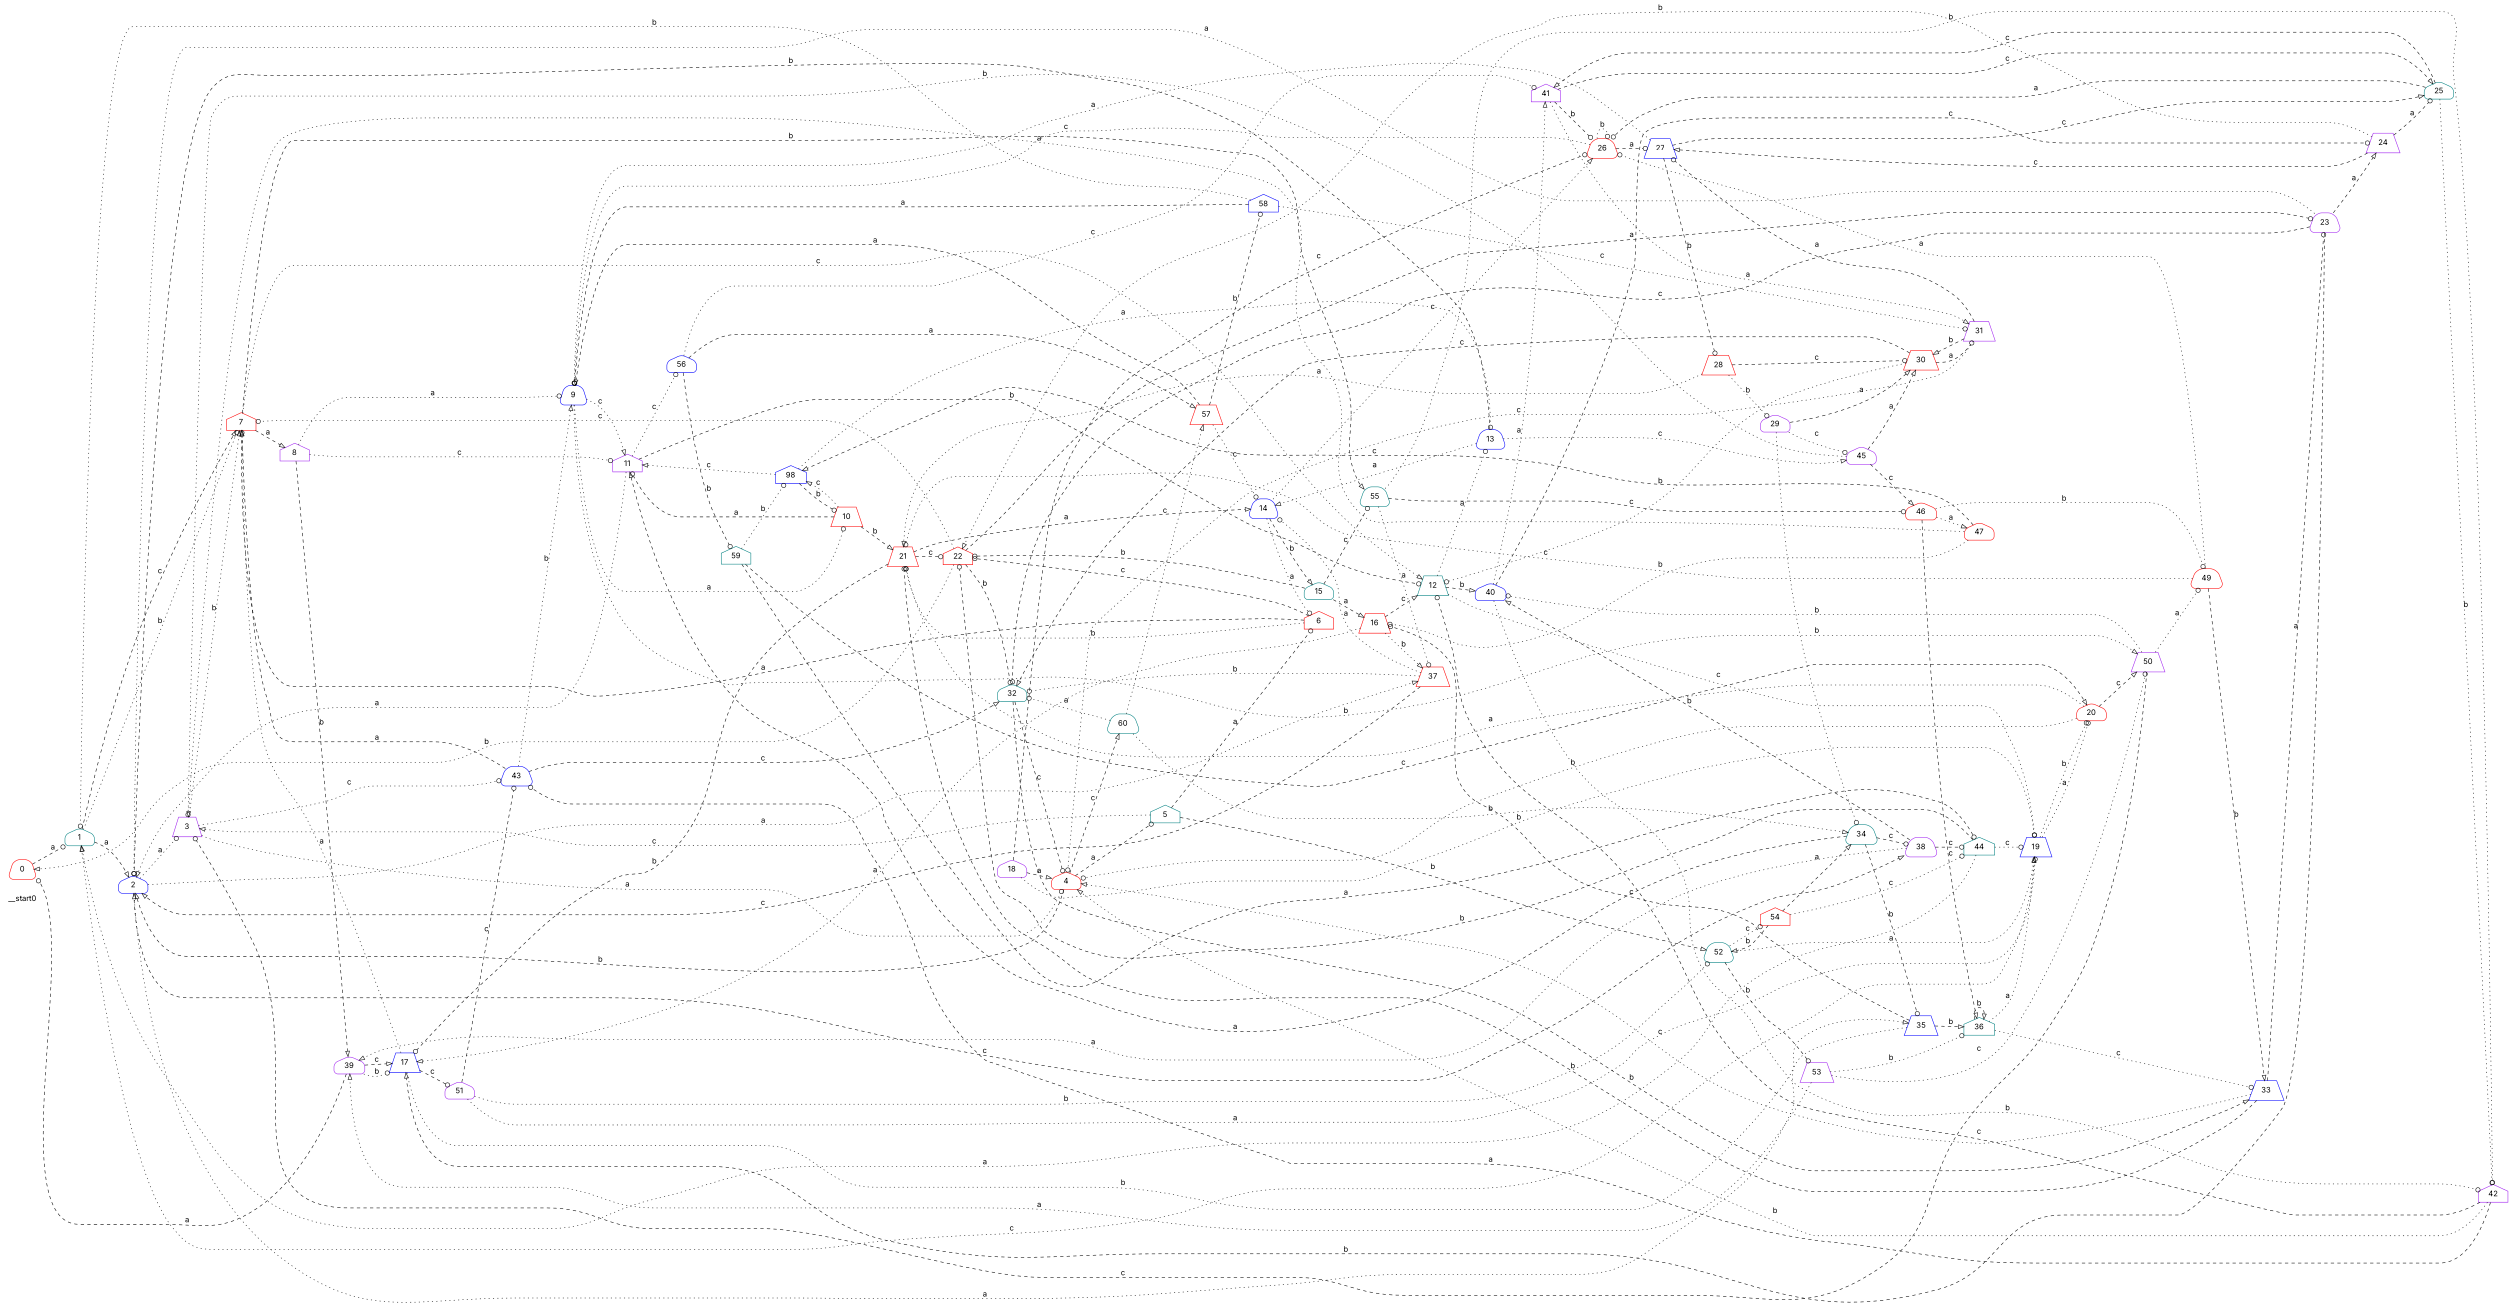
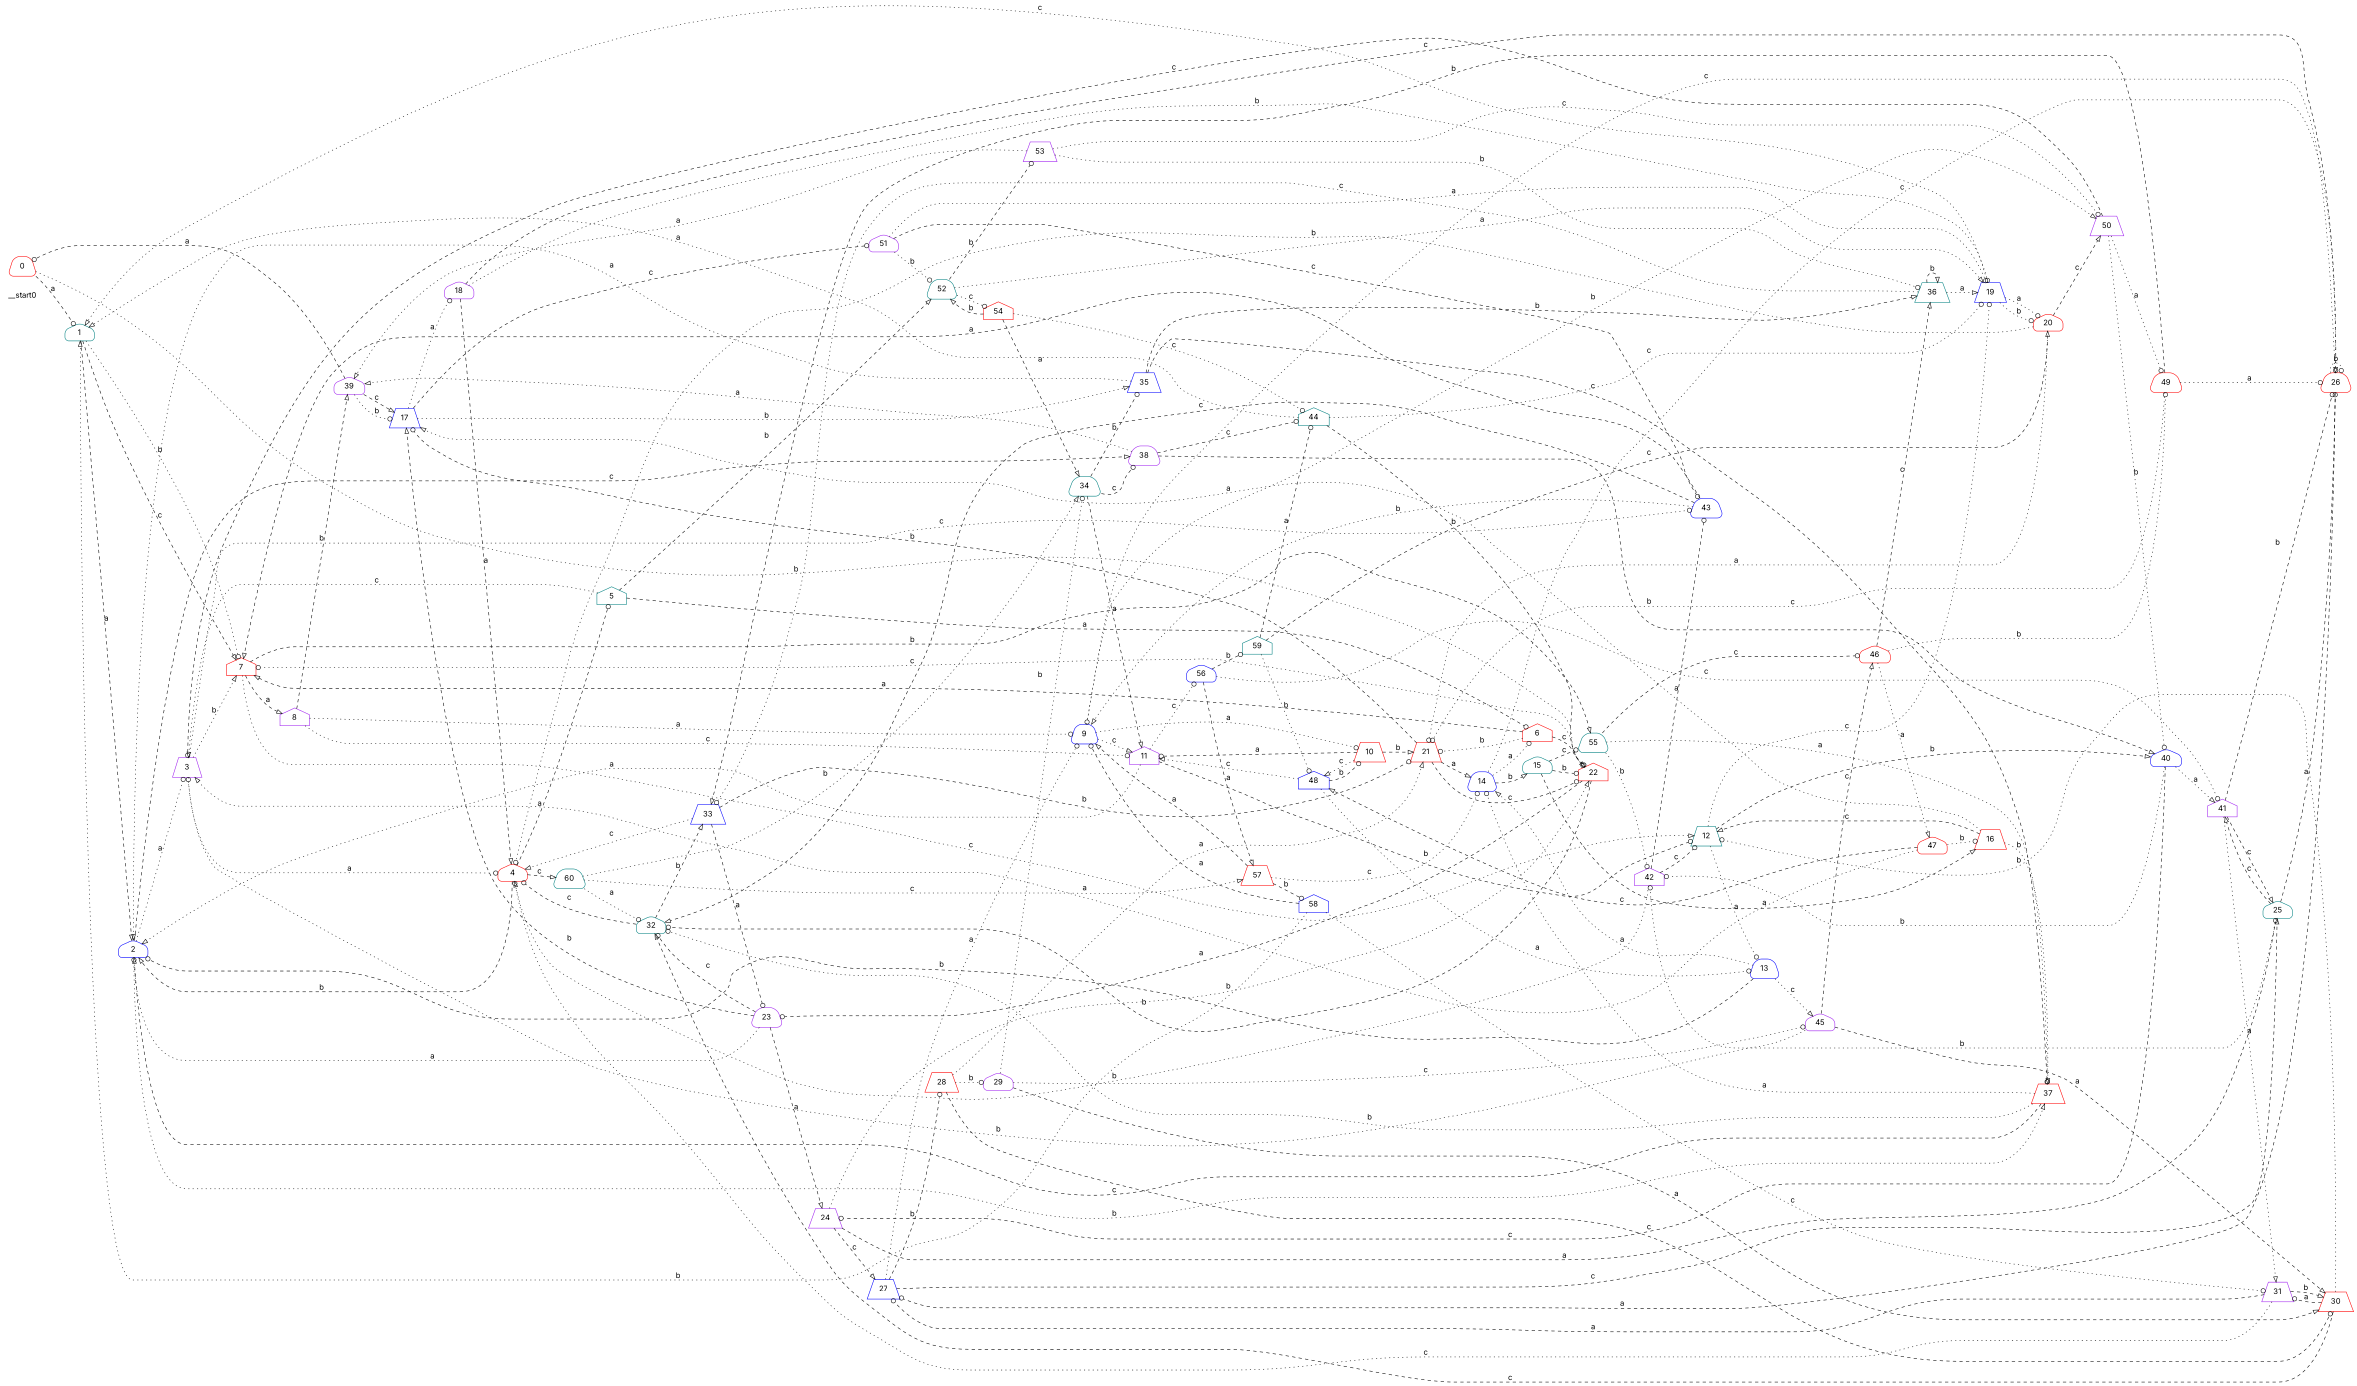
(312, 27) -> (321, 1280)
(791, 475) -> (1314, 781)
(518, 742) -> (799, 573)
(269, 758) -> (426, 354)
(763, 821) -> (1114, 1214)
(1604, 891) -> (1765, 504)
(1979, 1027) -> (1932, 293)
